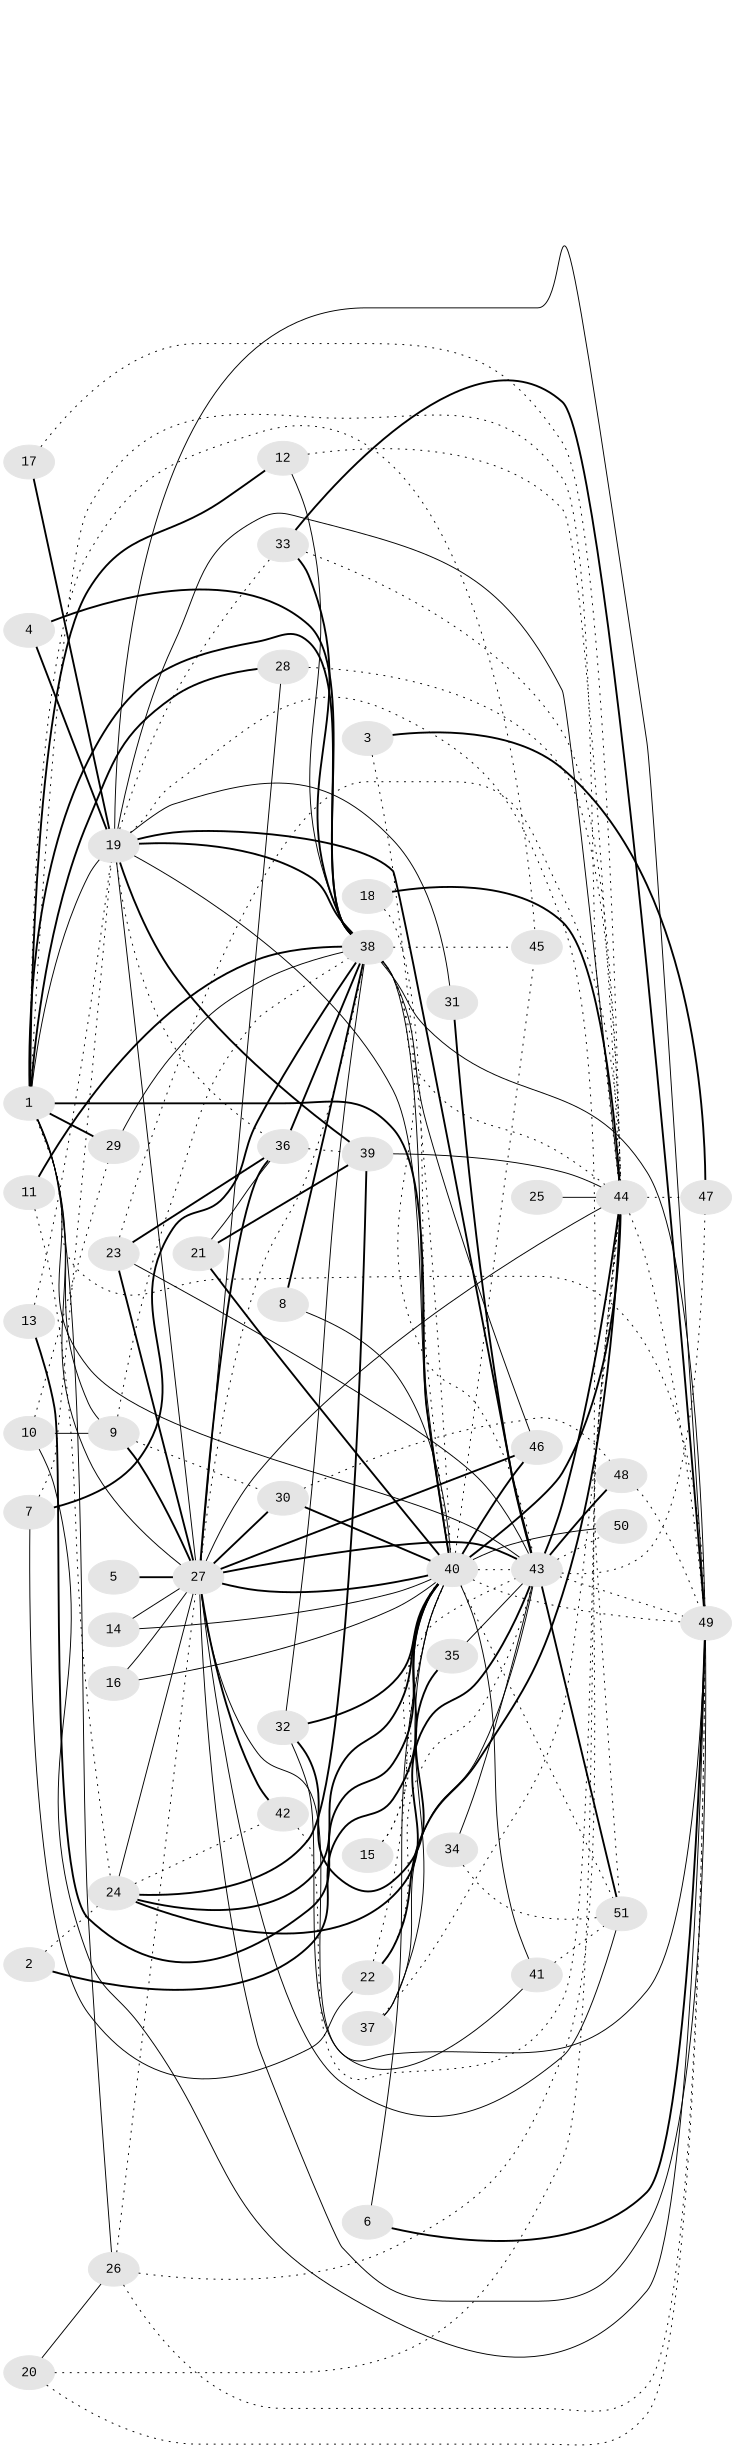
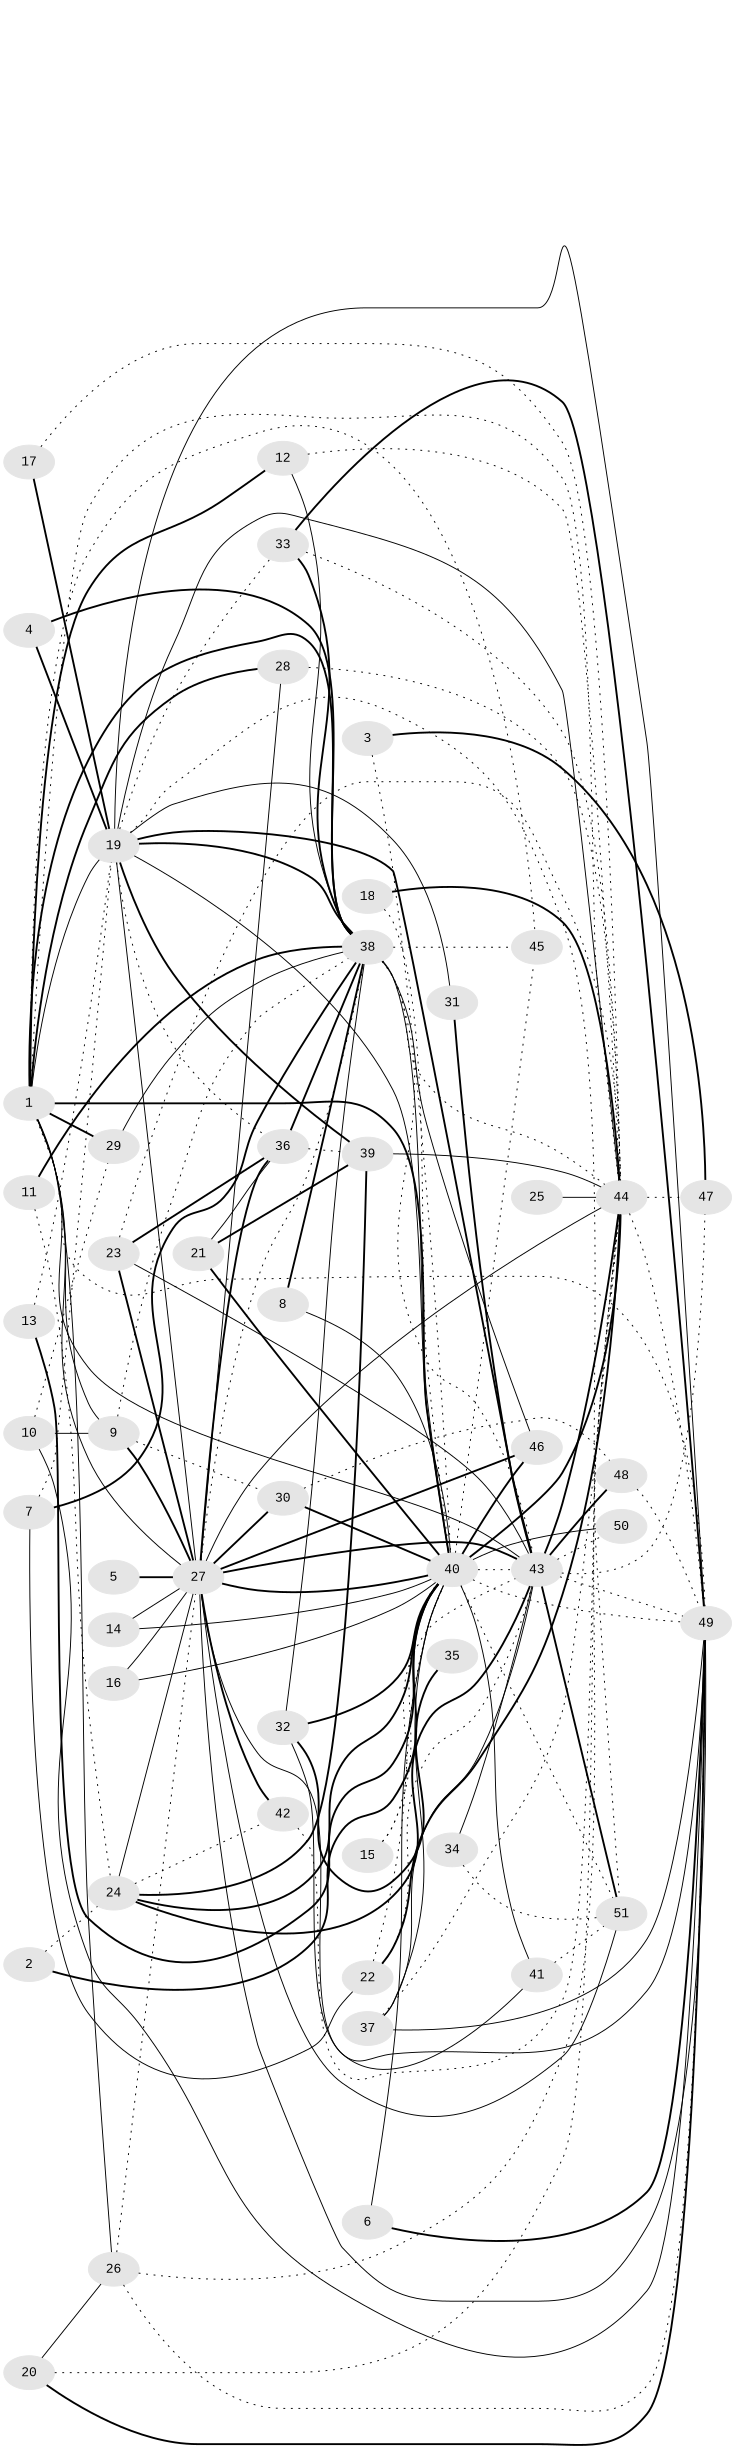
(664, 1215) -> (652, 1928)
(495, 1613) -> none
(662, 2374) -> (662, 2374)
